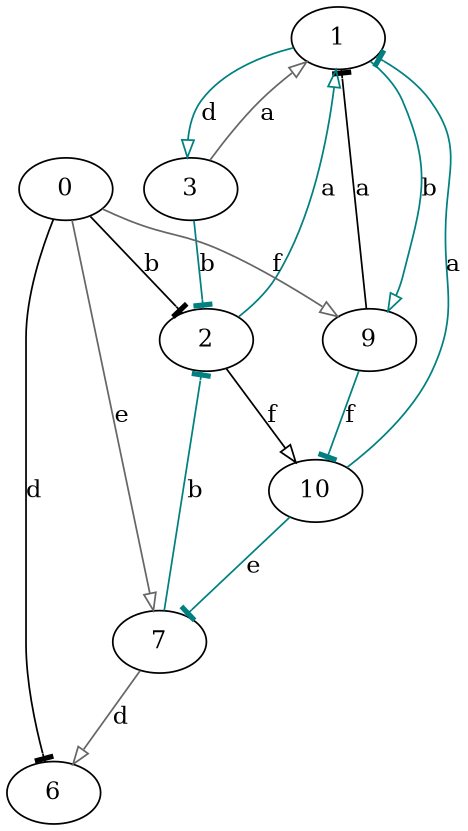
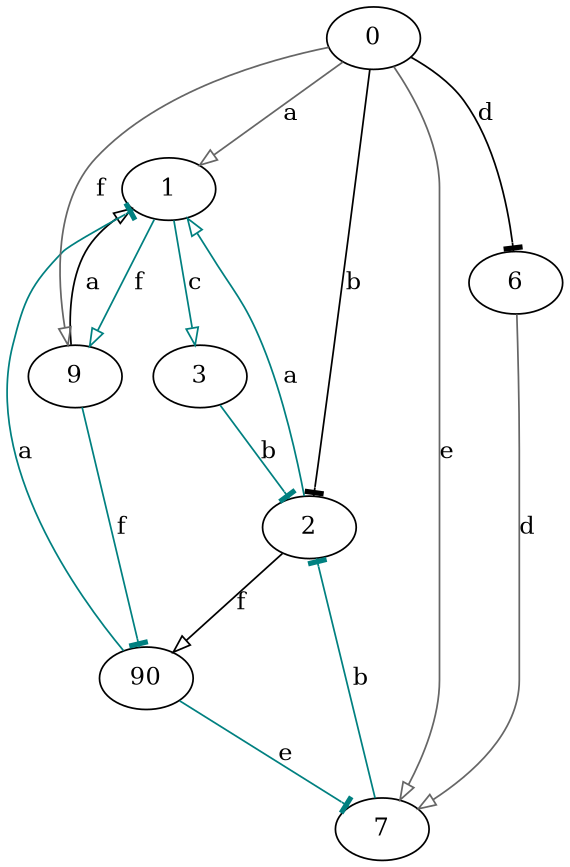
(210, 114) -> (195, 283)
(248, 114) -> (278, 108)
(430, 189) -> (139, 283)
(354, 194) -> (76, 275)
(316, 491) -> (146, 678)
(112, 710) -> (519, 574)
